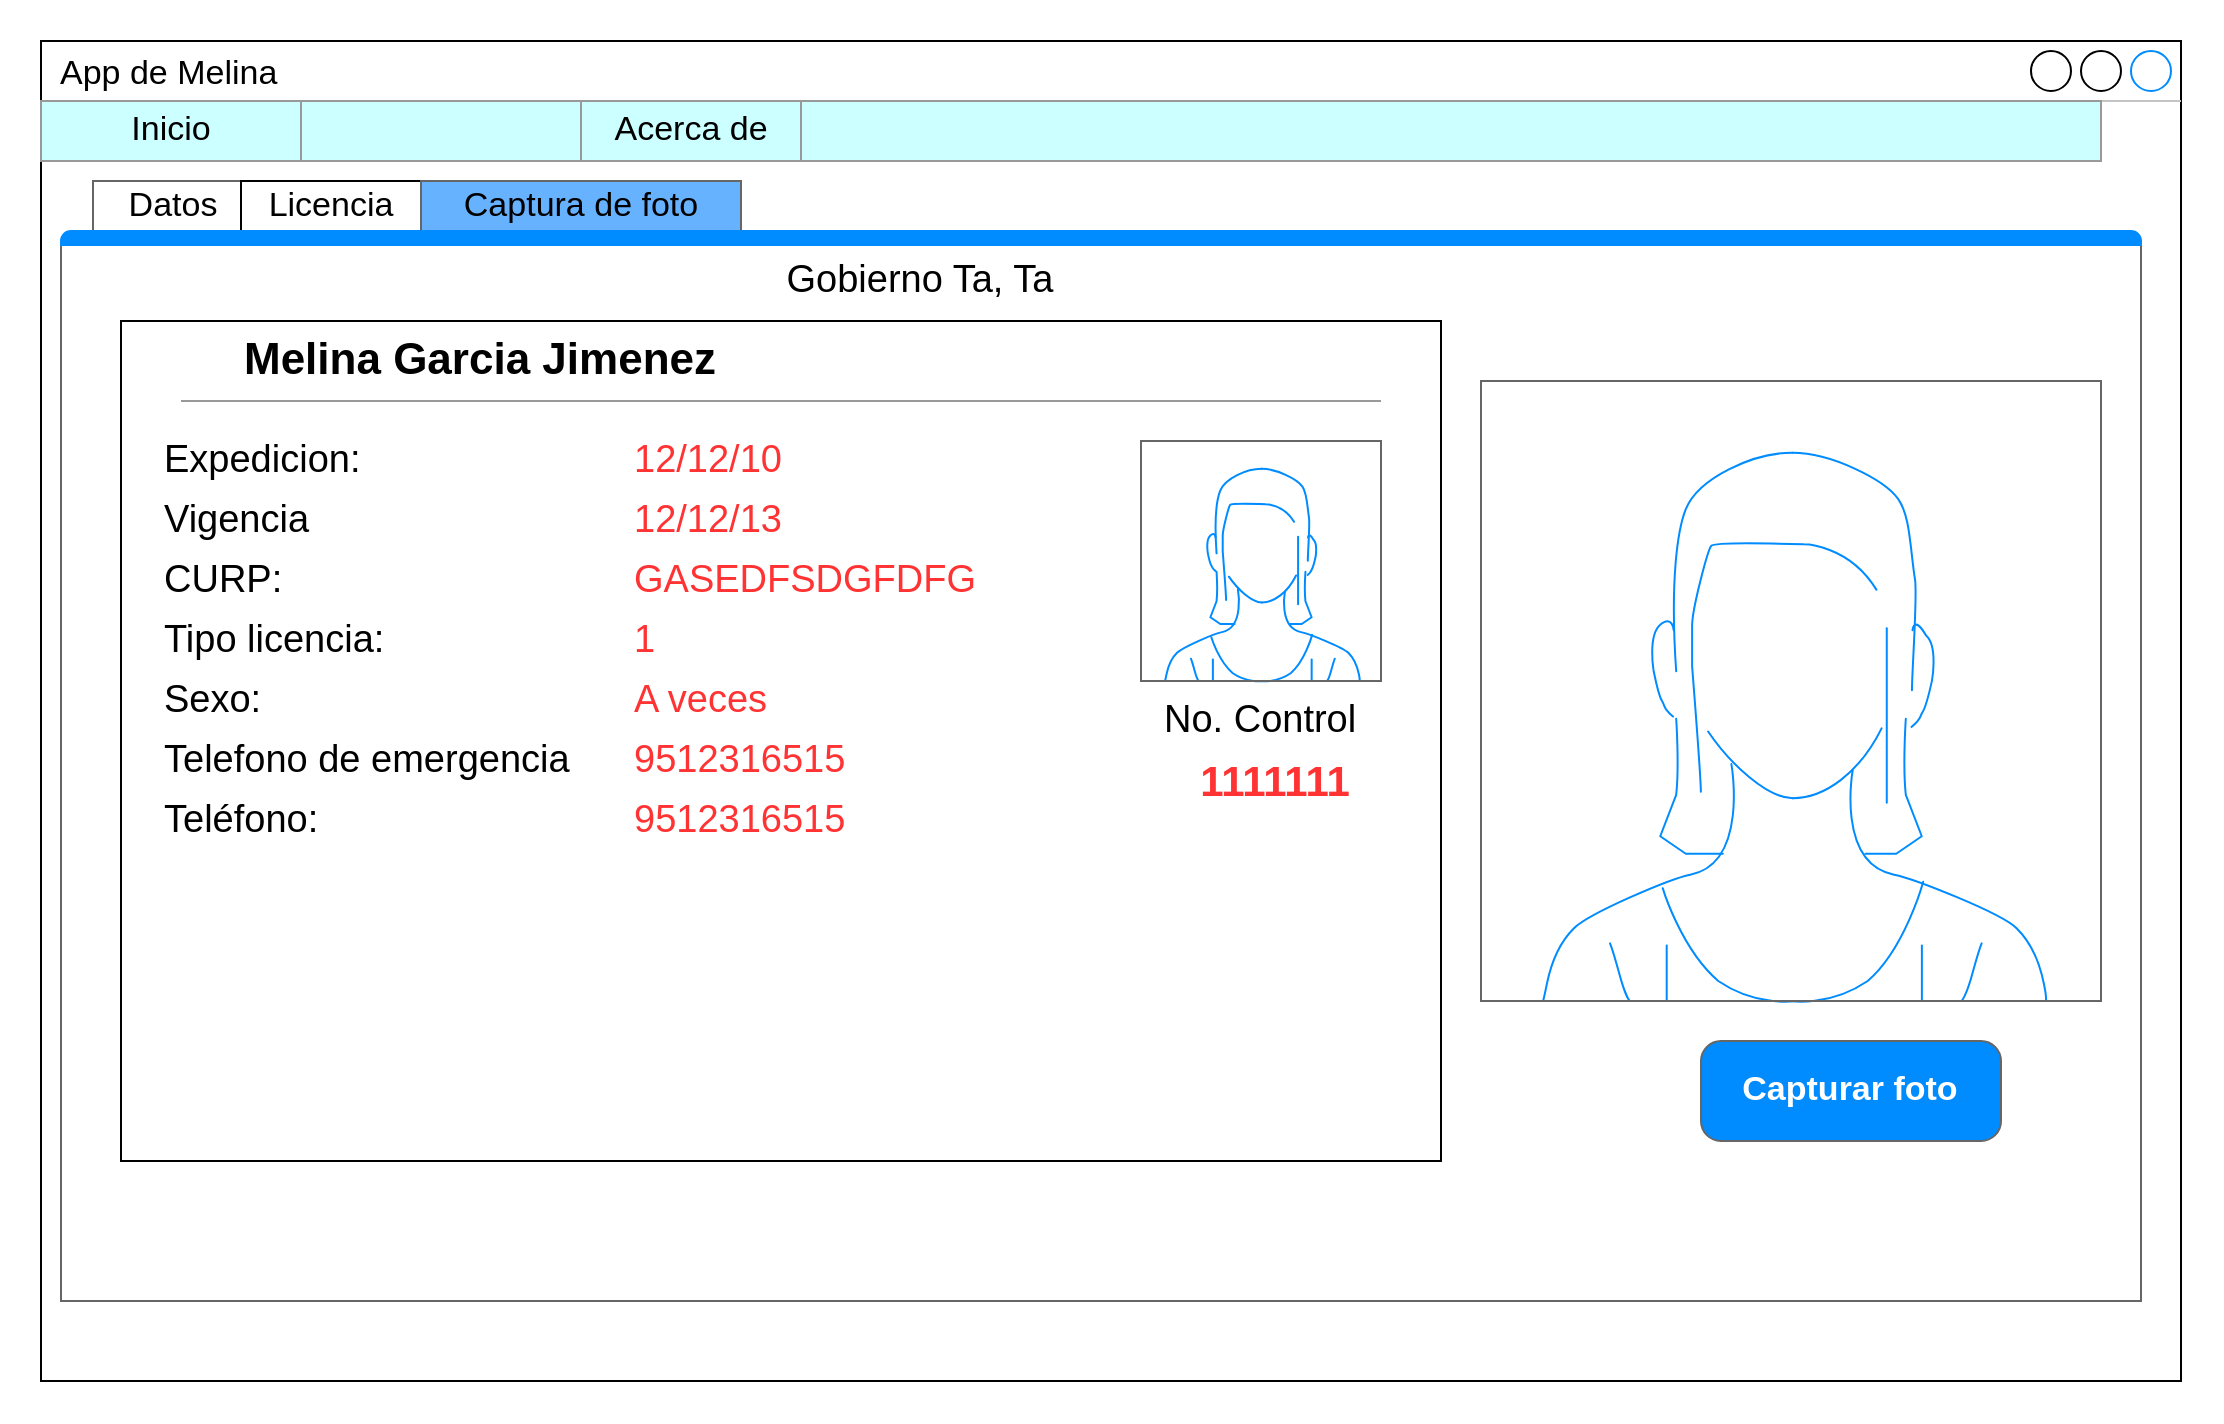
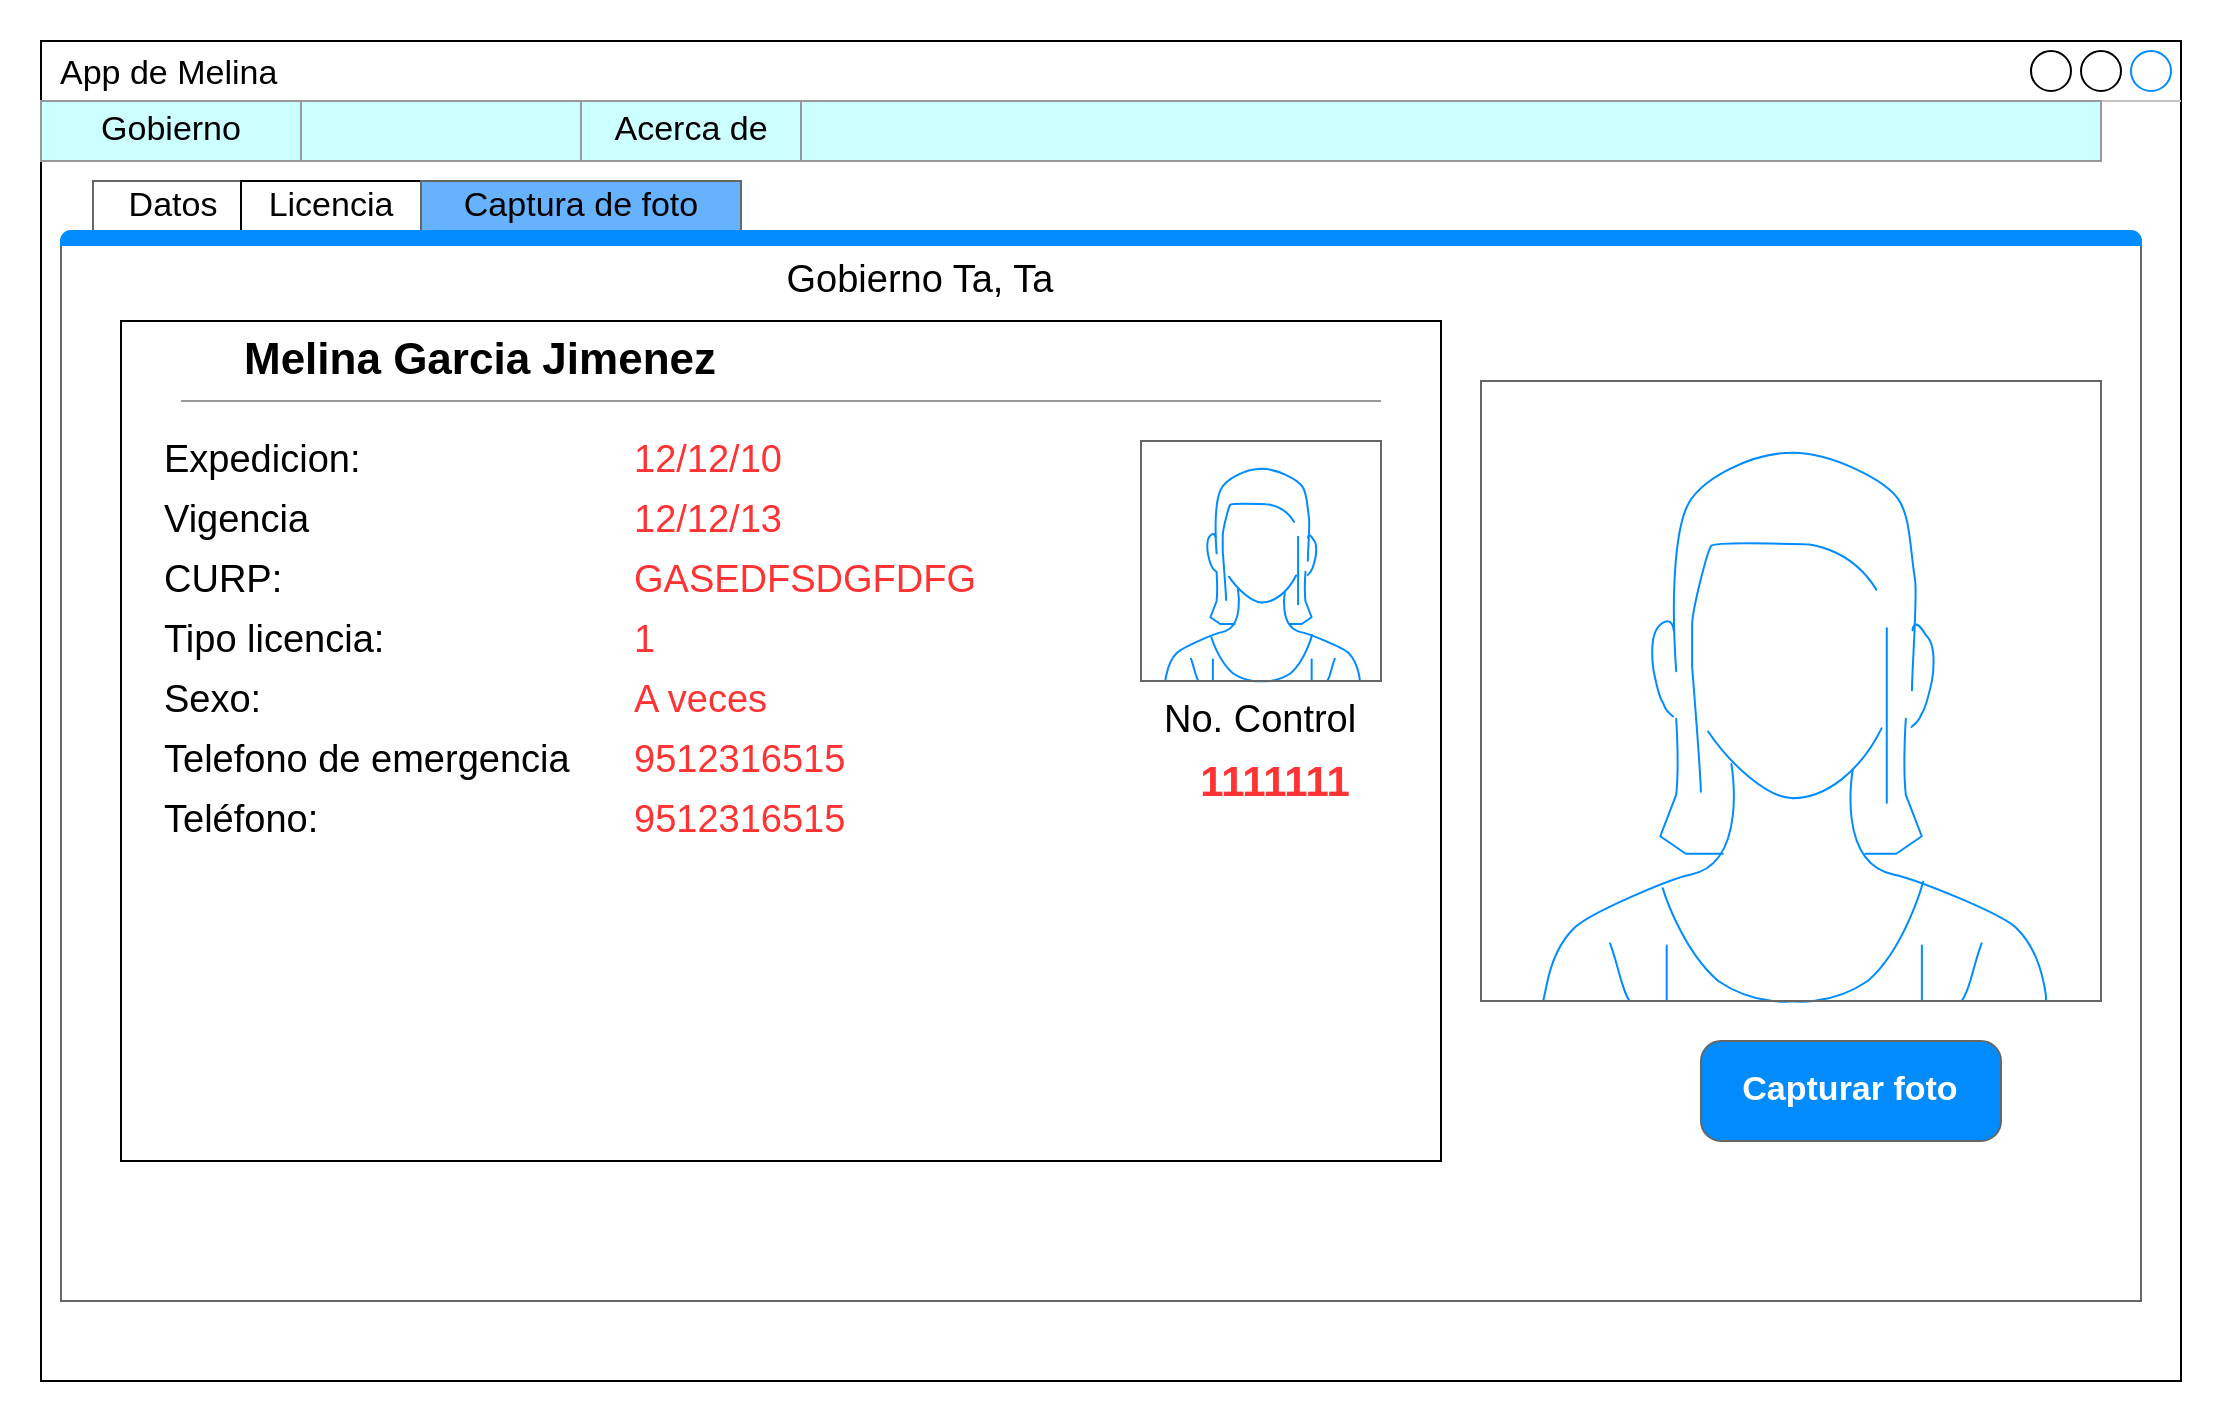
(172, 131) -> (172, 131)
